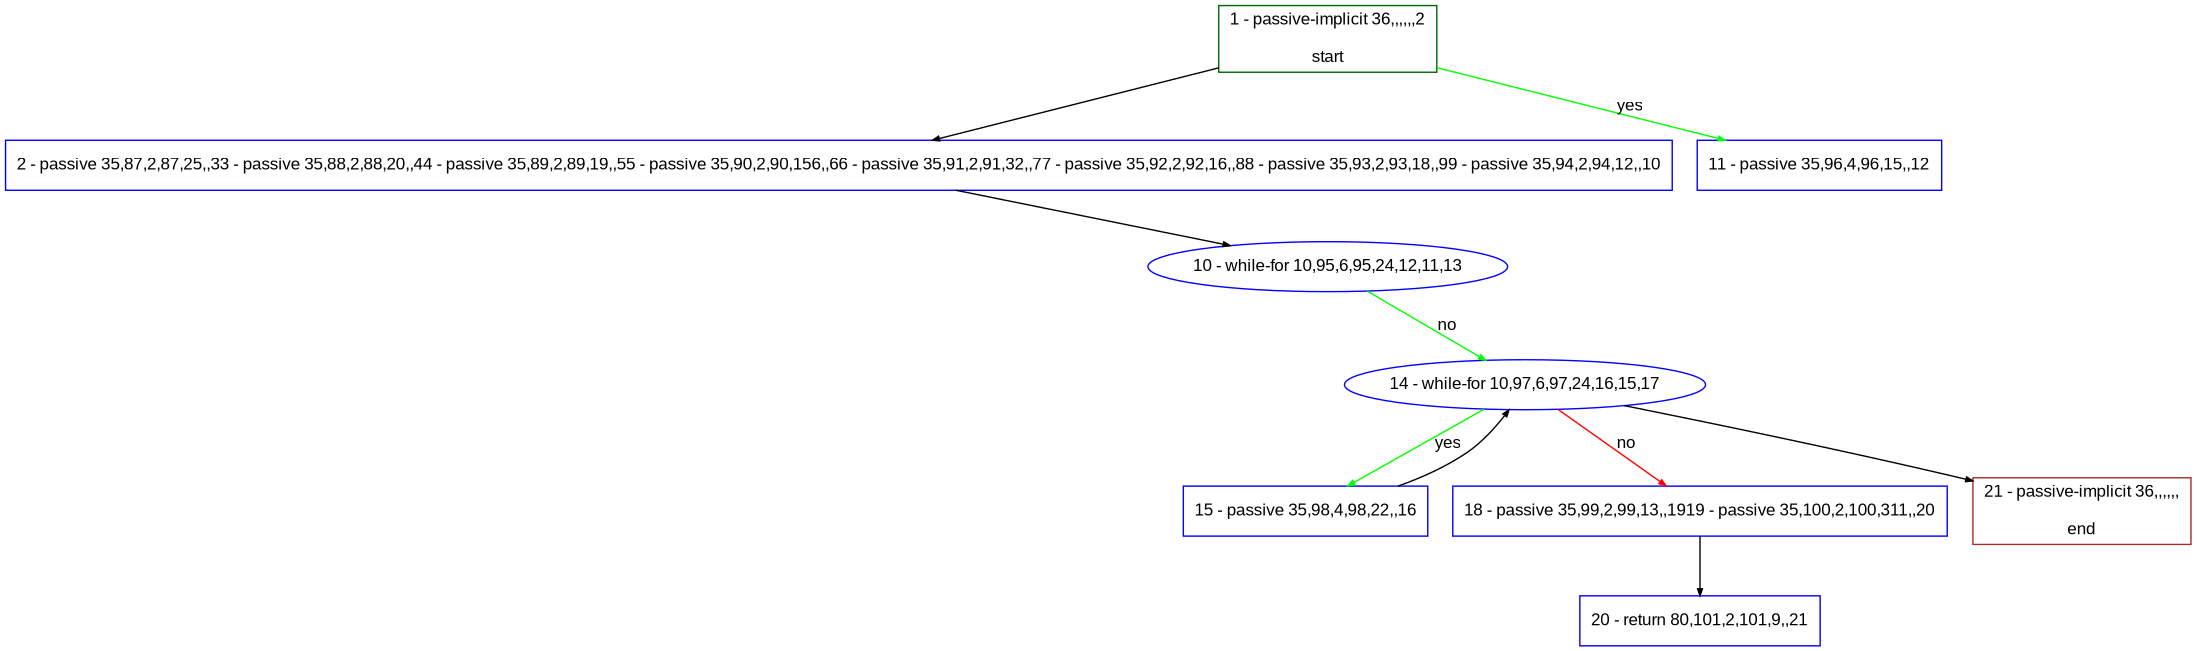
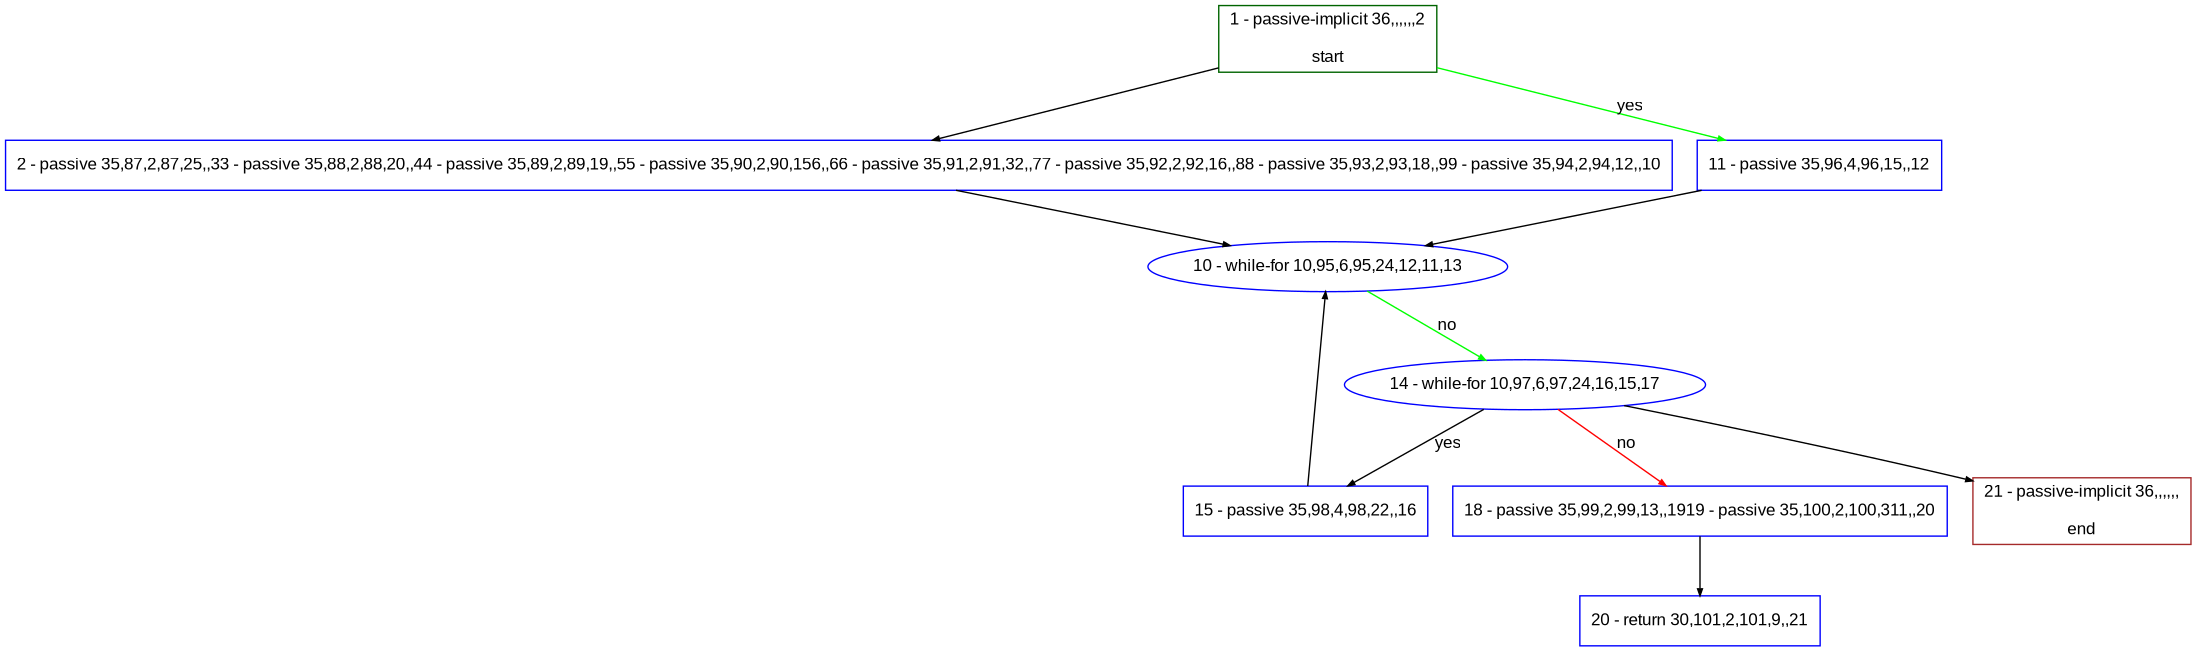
none -> (1567, 217)
(1419, 446) -> (1419, 446)
(1457, 459) -> (1316, 393)
(1700, 621) -> (1700, 621)
